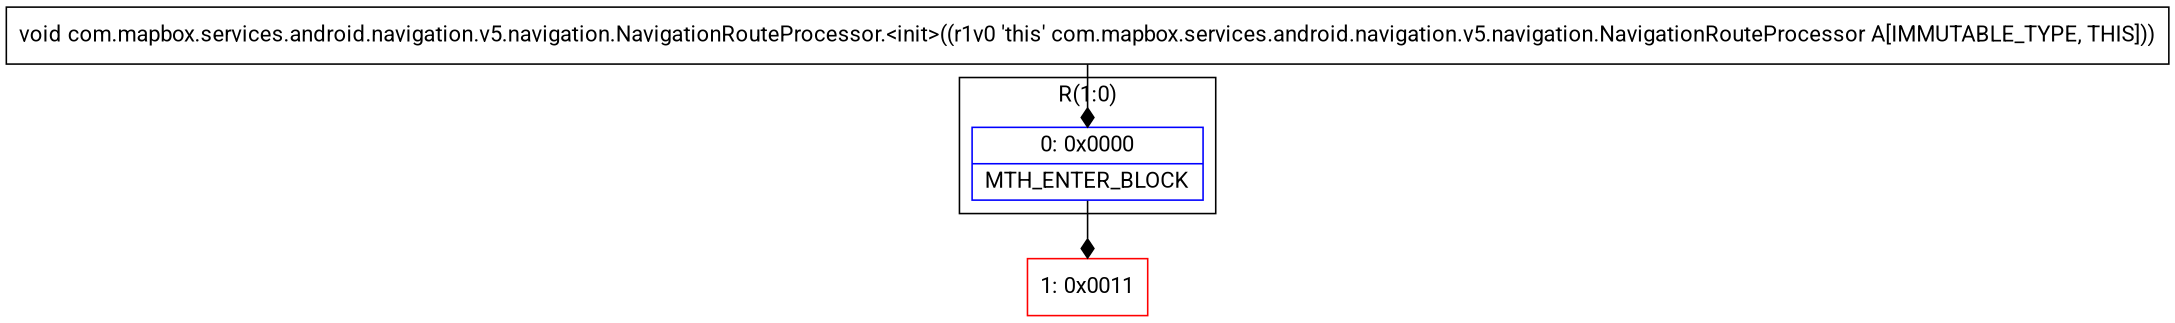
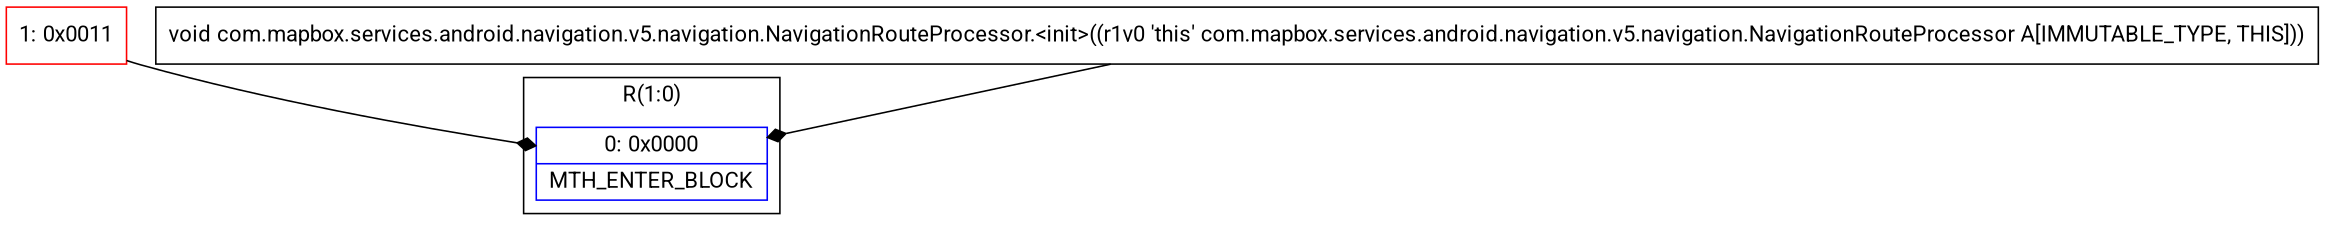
(1088, 223) -> (321, 107)
